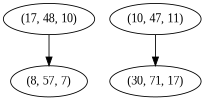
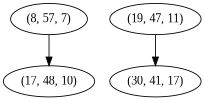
(155, 19) -> (155, 19)
(49, 46) -> (49, 46)
(155, 81) -> (155, 81)
